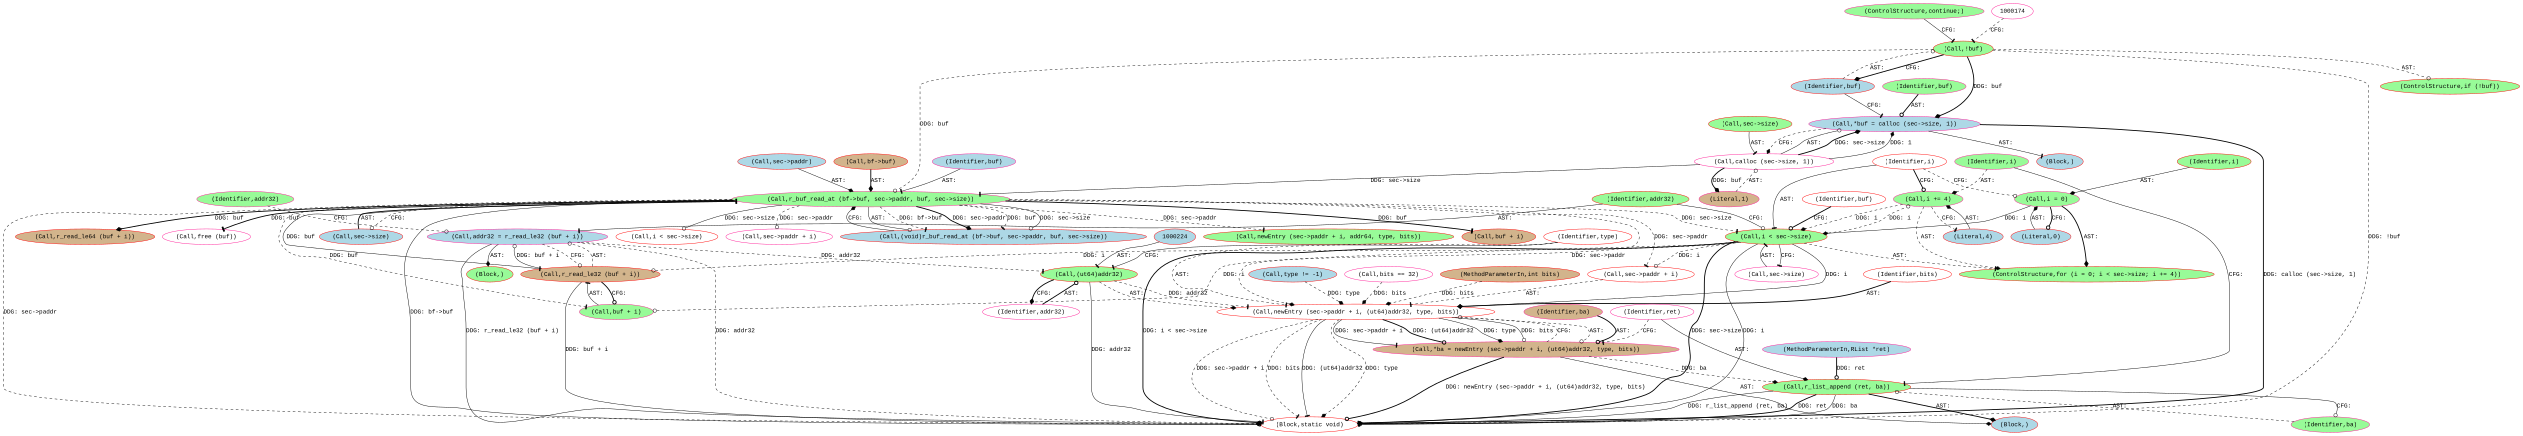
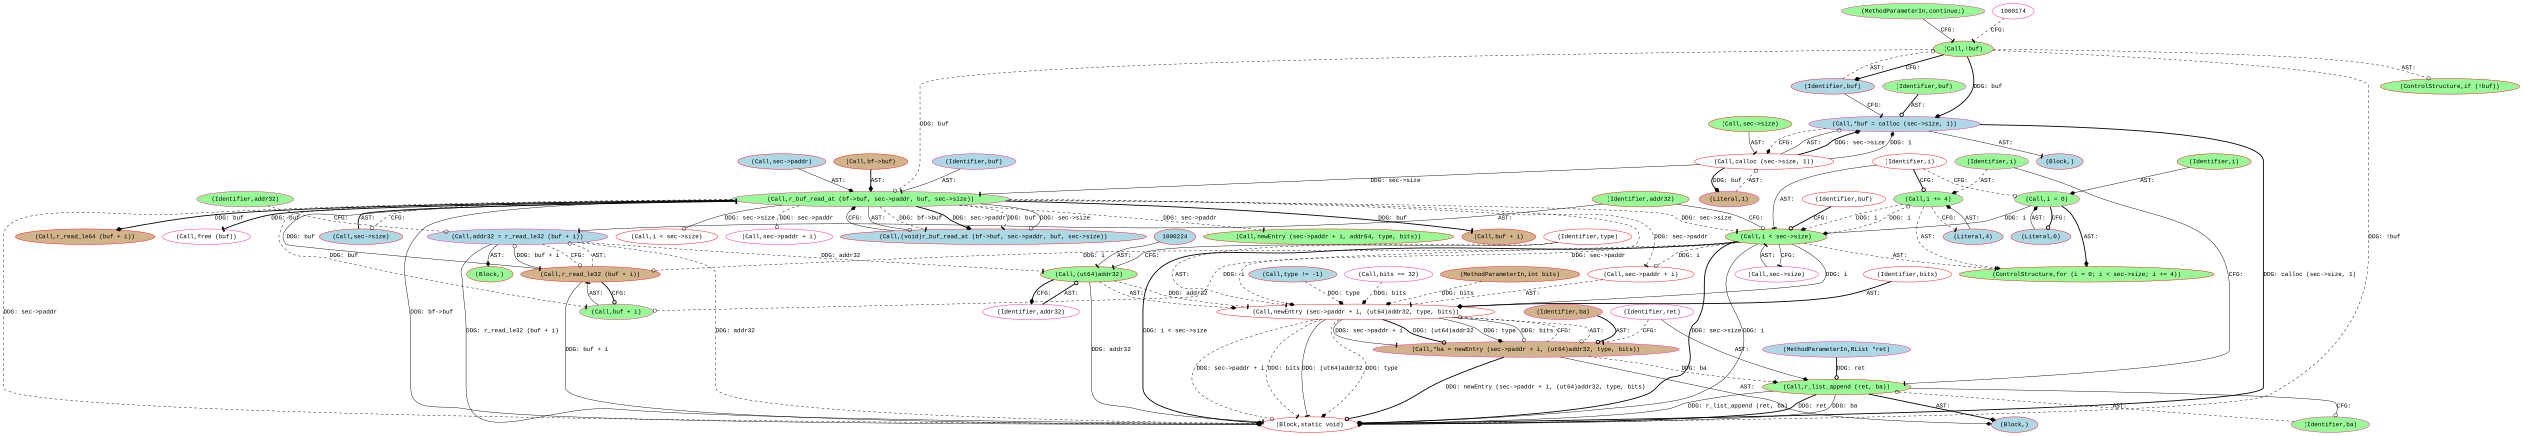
(1914, 11) -> (1913, 11)
(1764, 162) -> (1764, 162)
